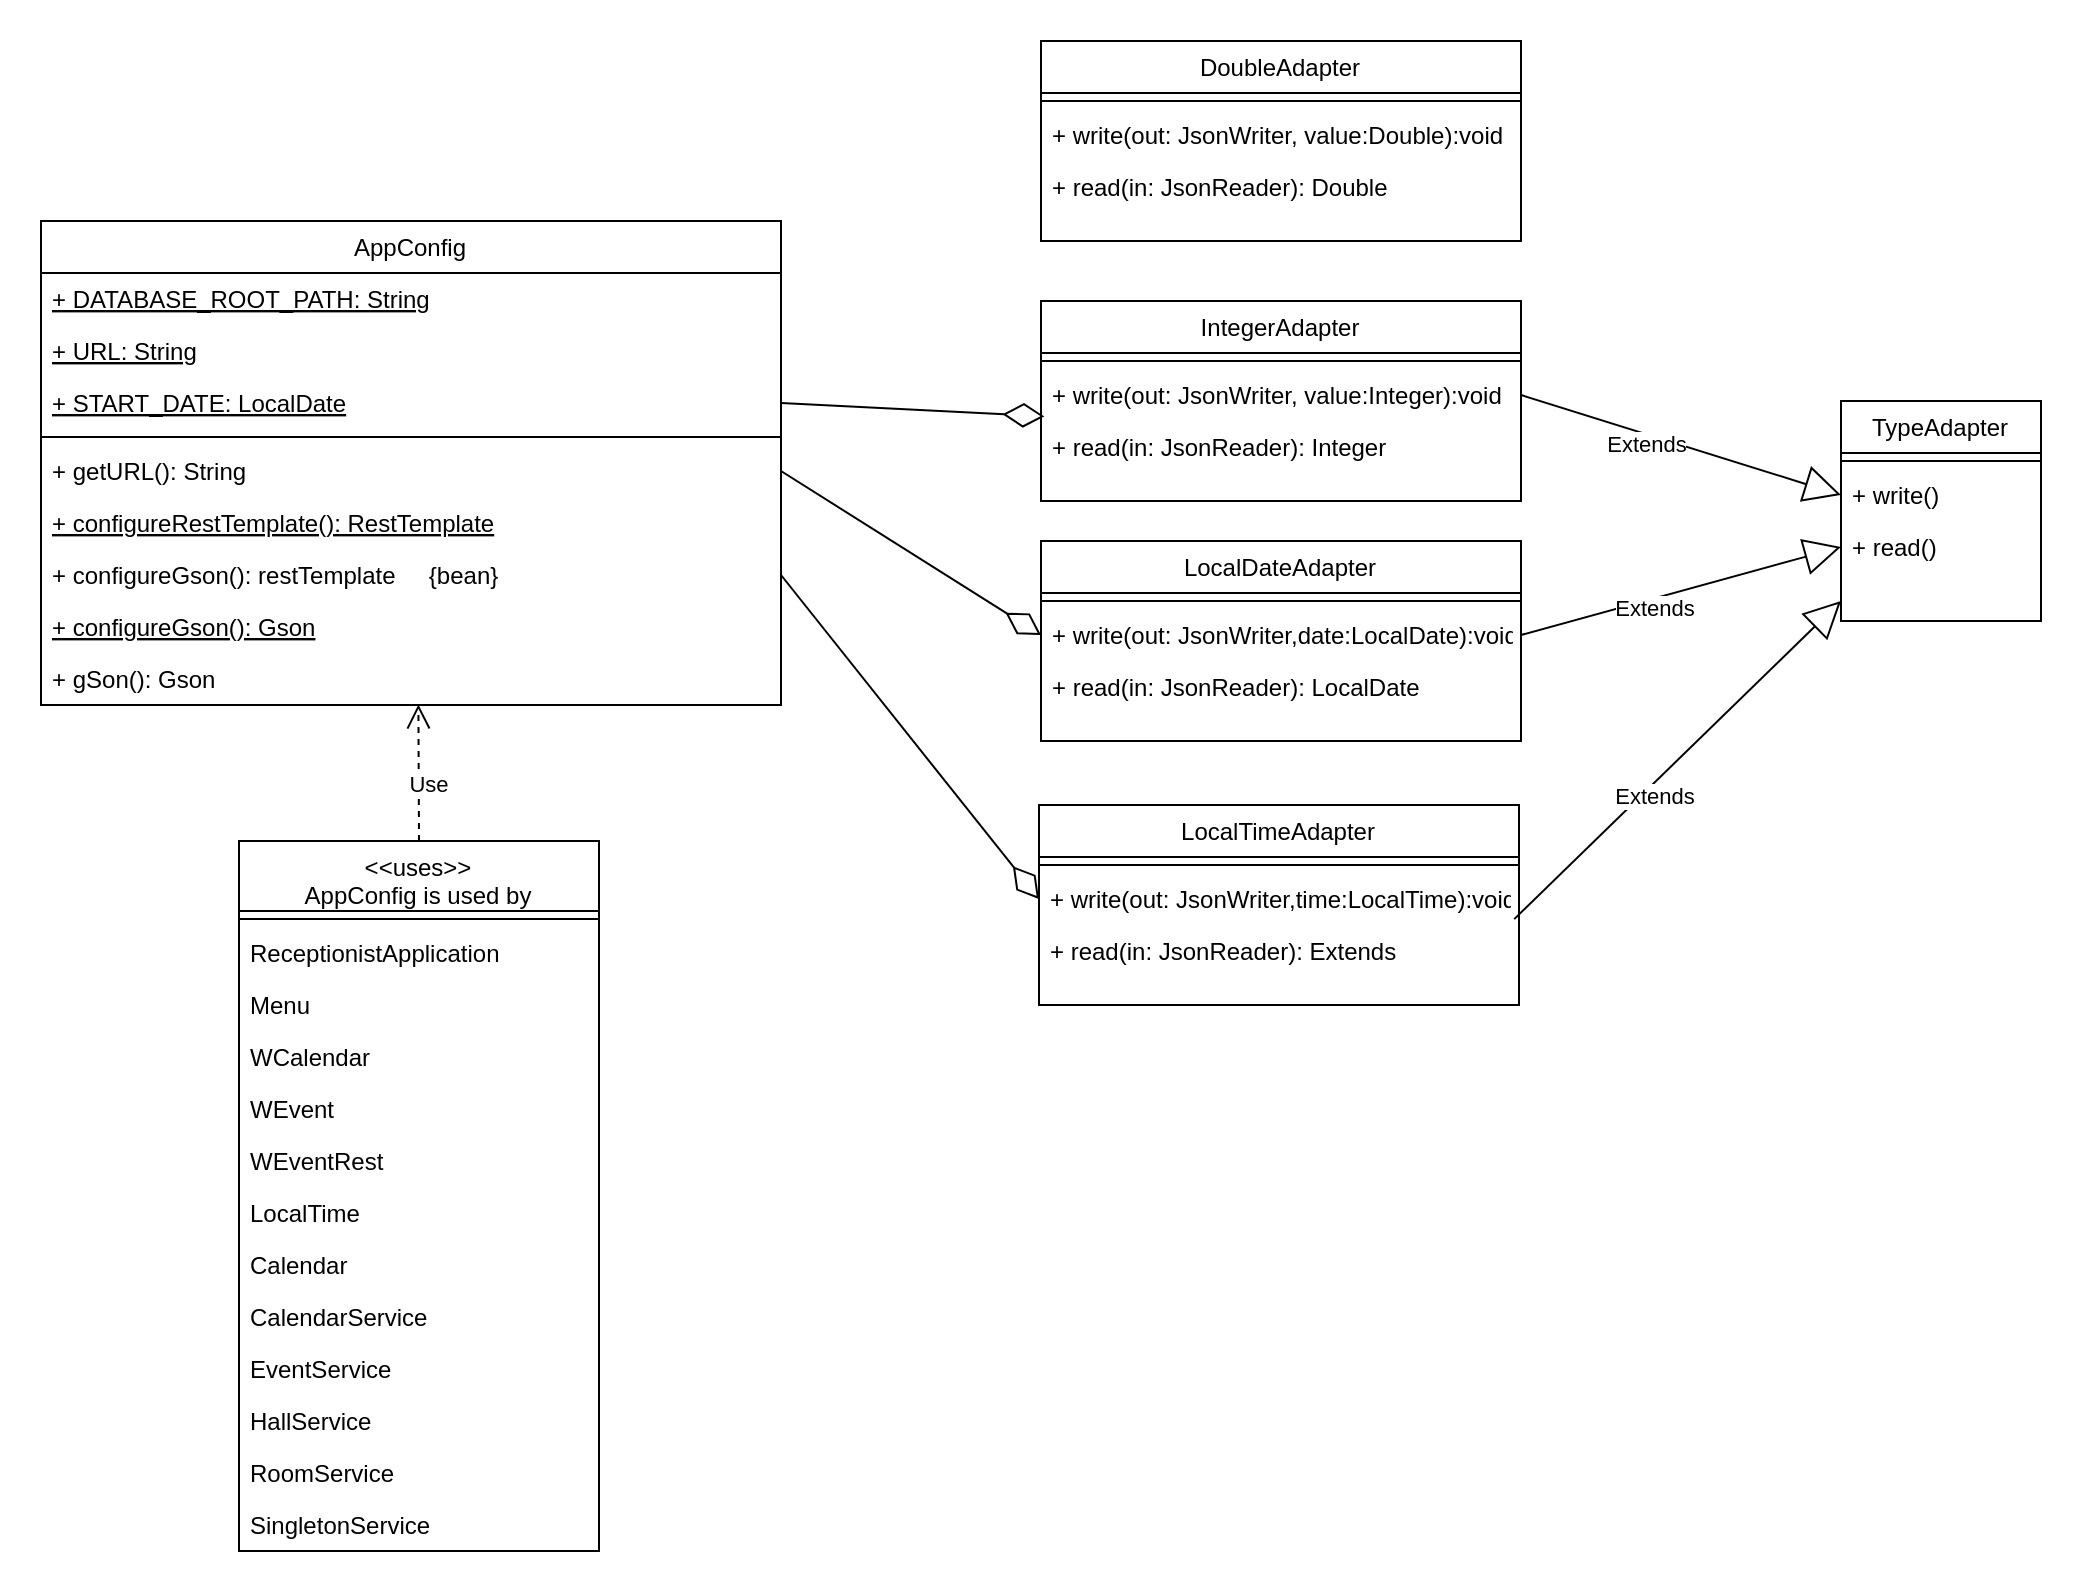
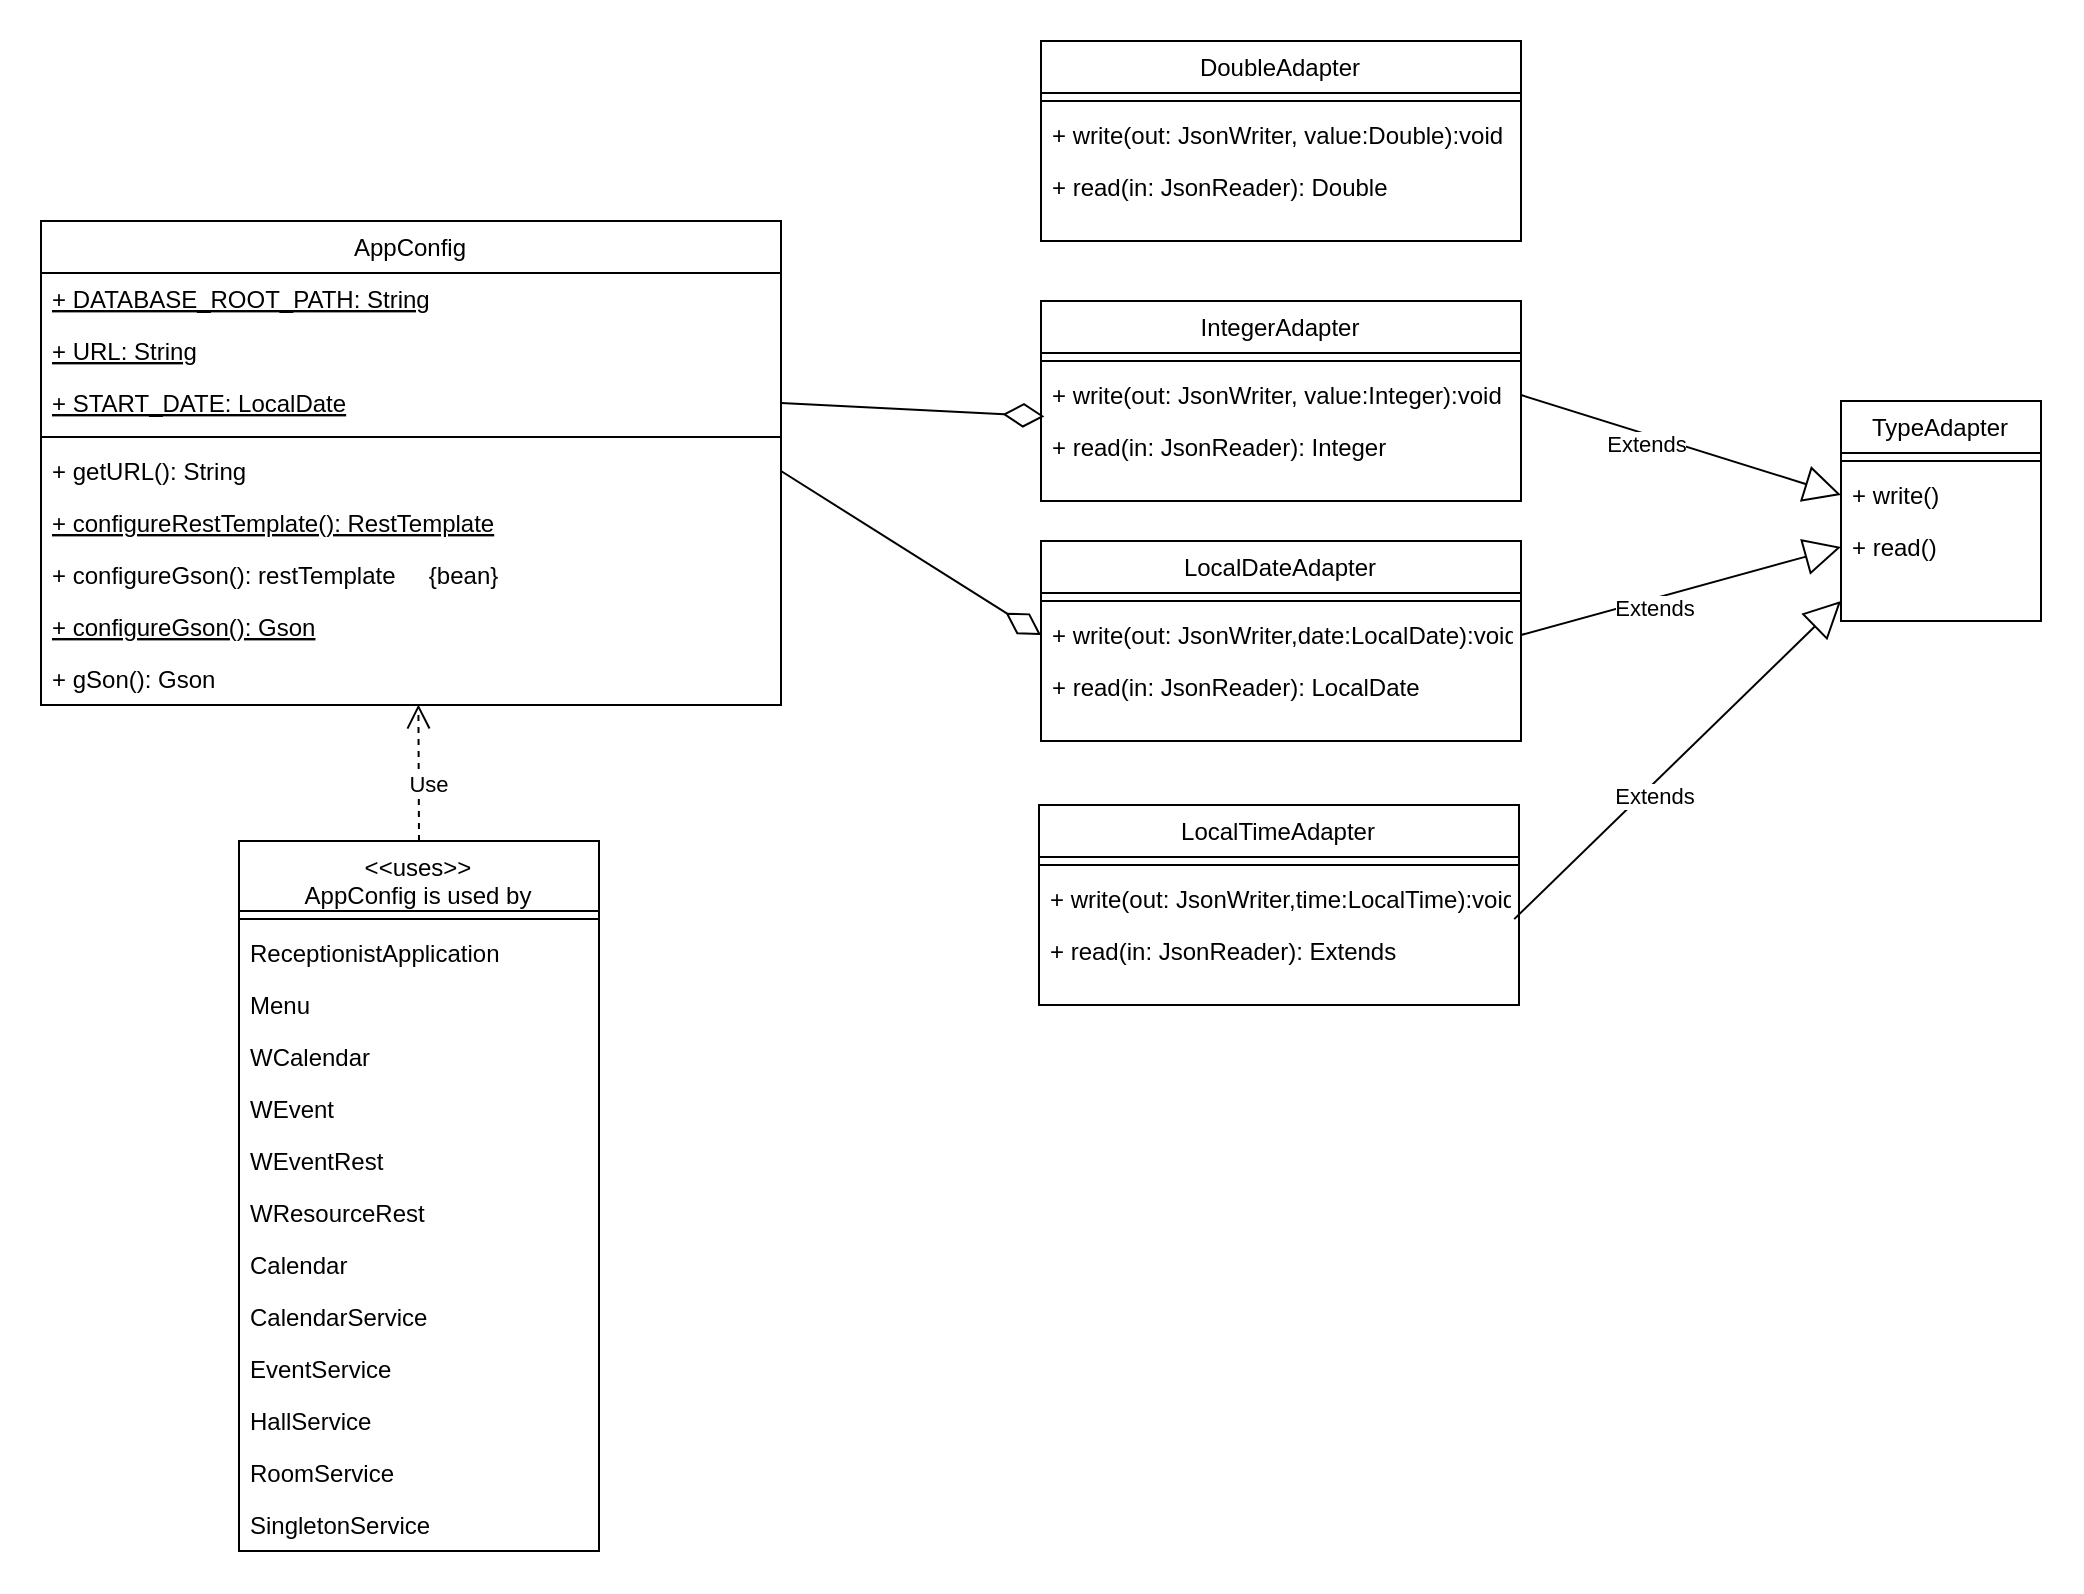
(899, 724) -> none
(304, 1214) -> (337, 1214)
